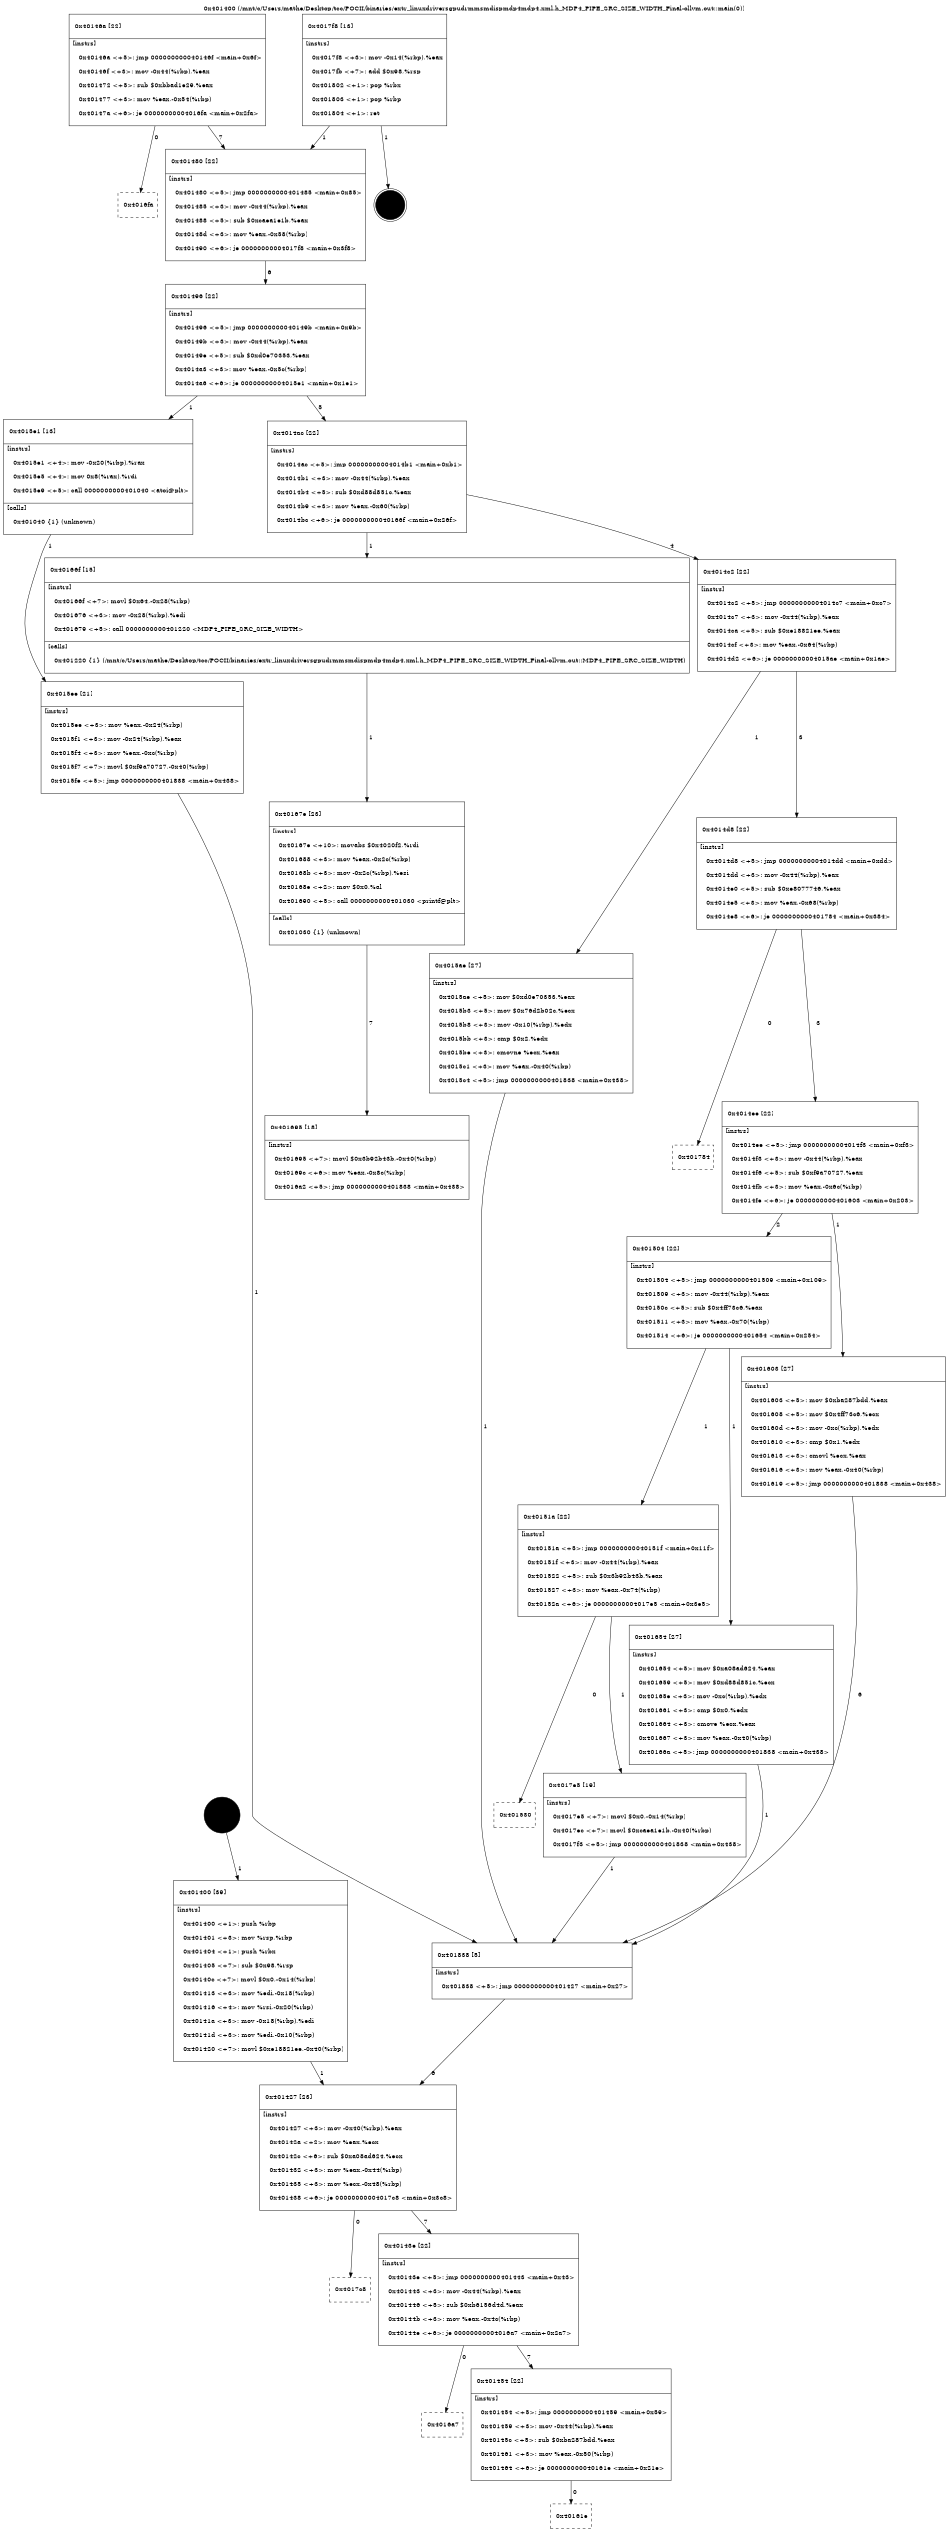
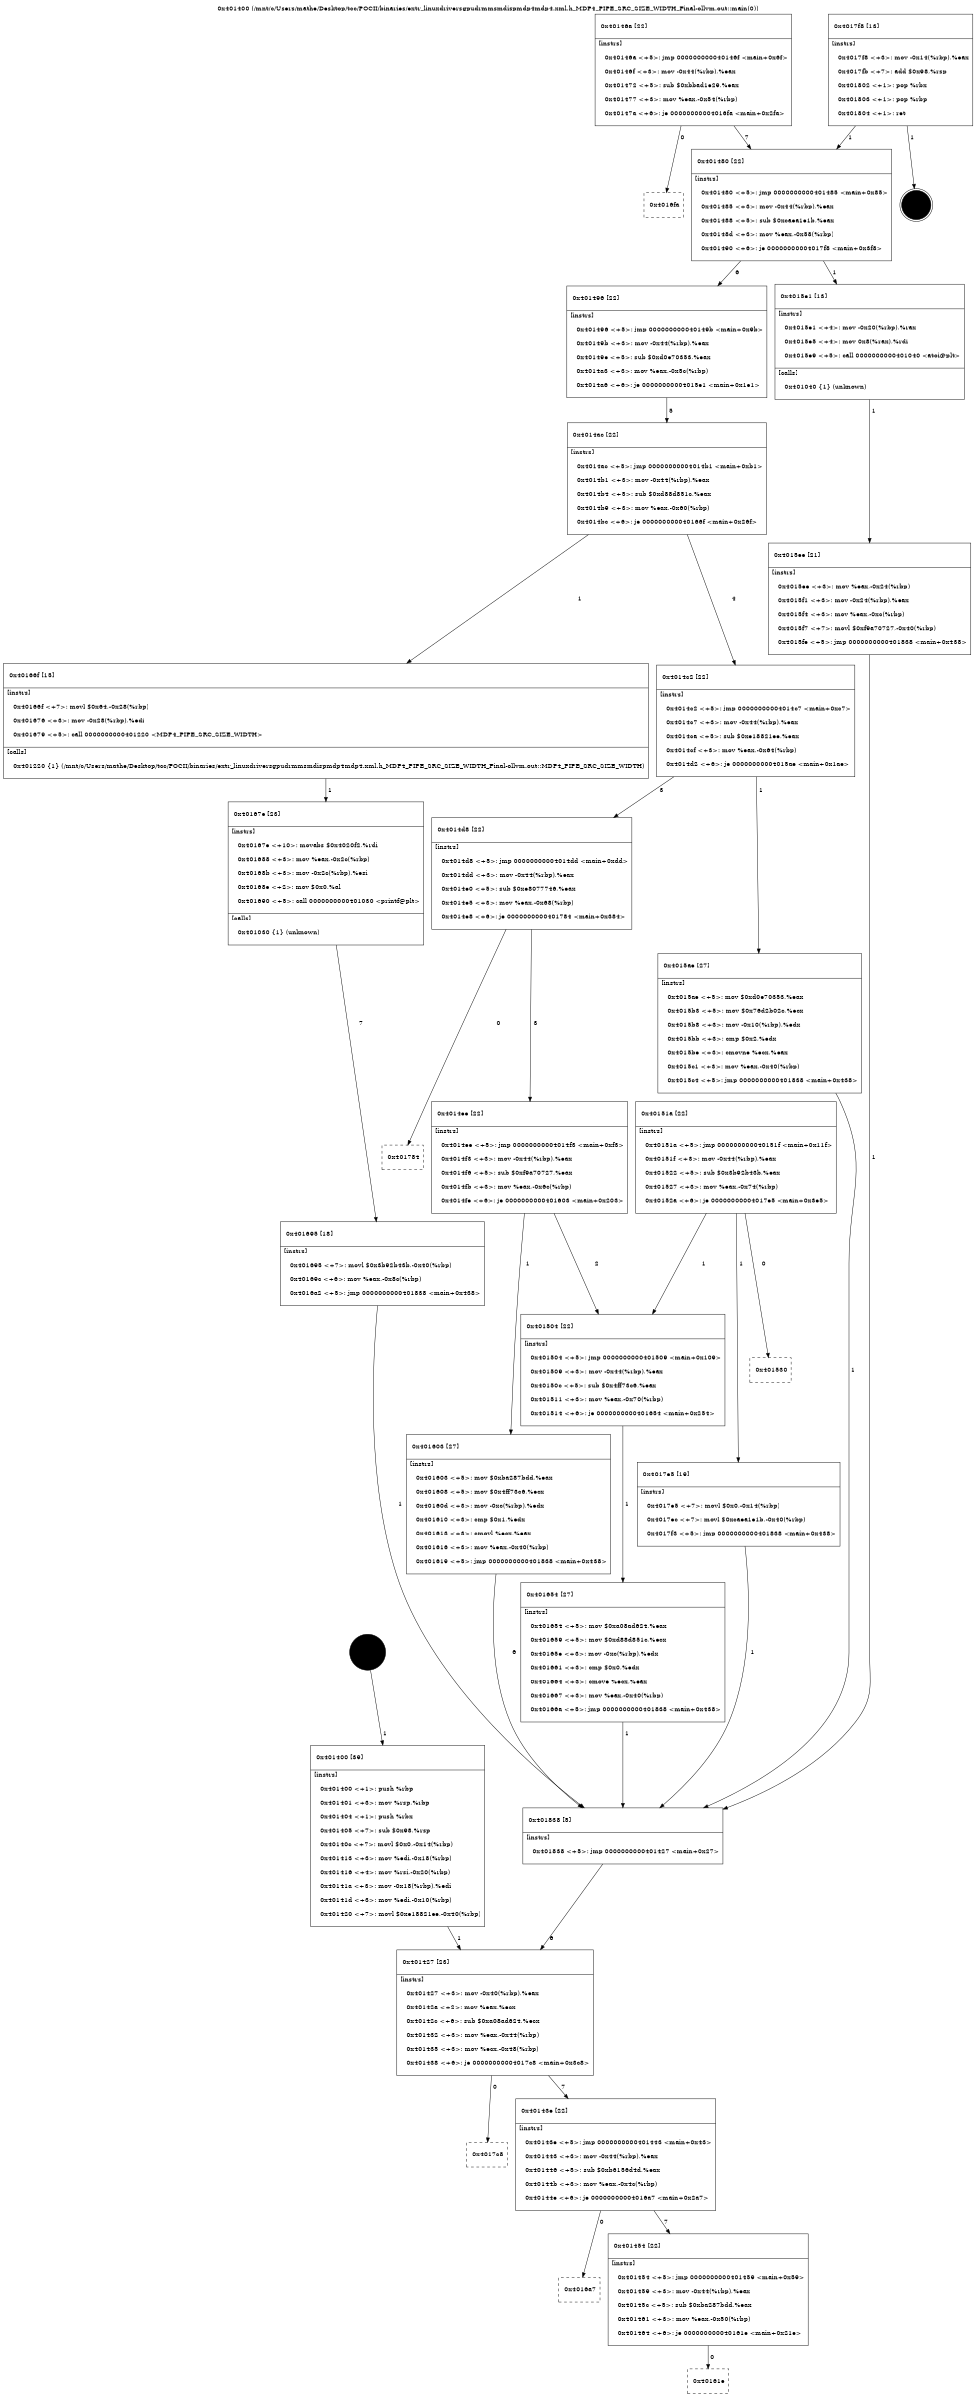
(185, 406) -> (829, 271)
(674, 1425) -> (681, 1262)
none -> (402, 1588)
